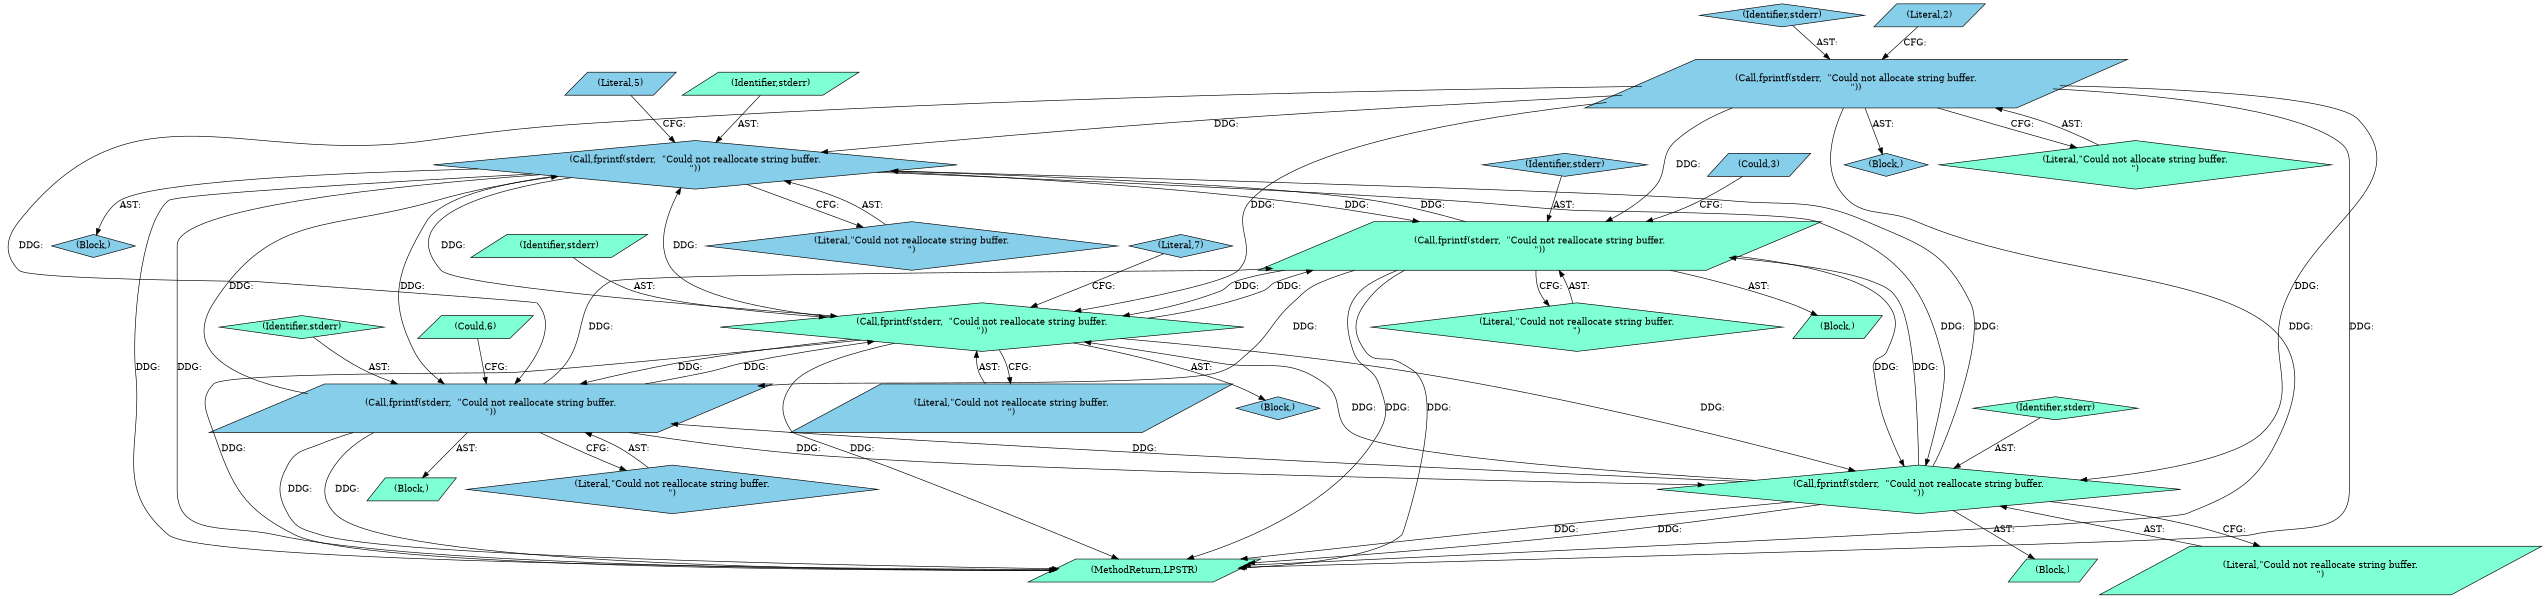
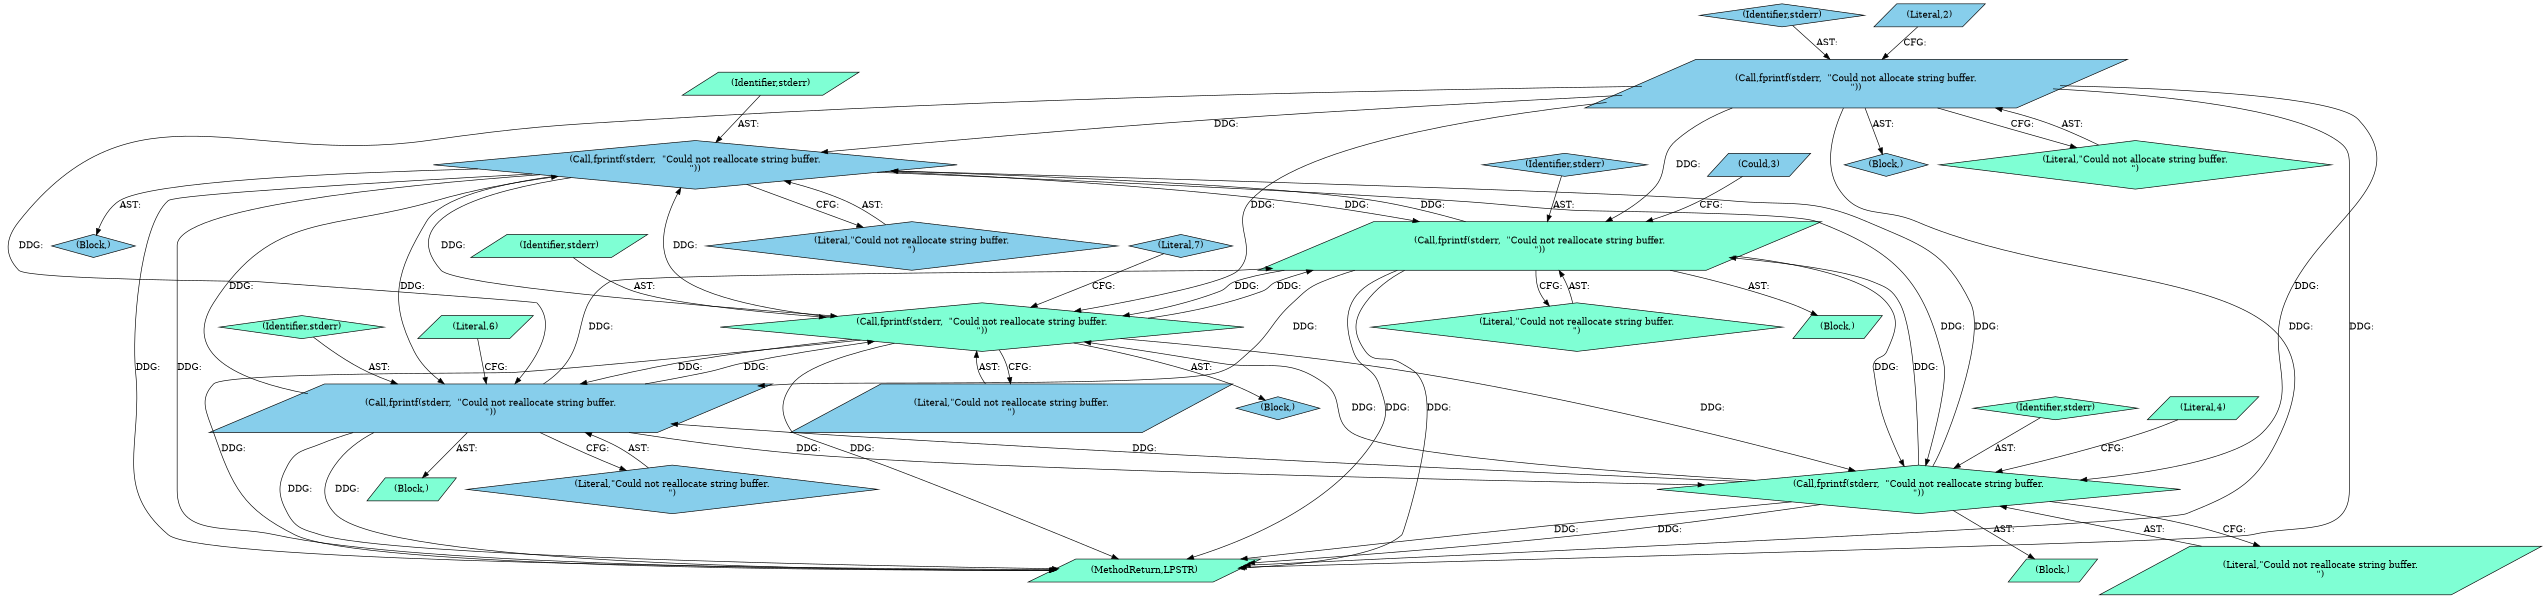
(621, 84) -> none
(476, 327) -> (476, 327)
none -> (2203, 408)
